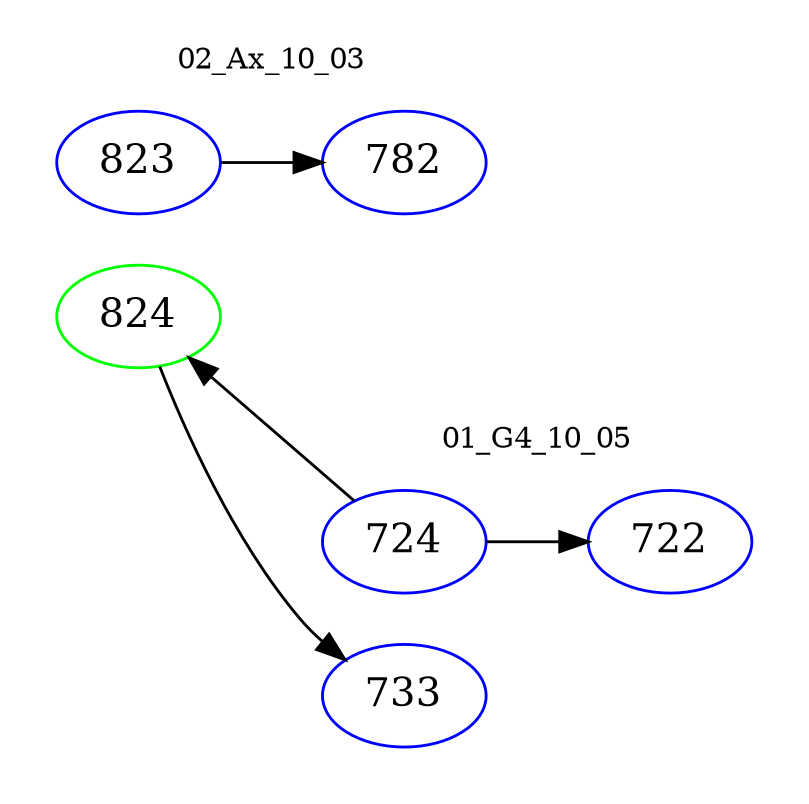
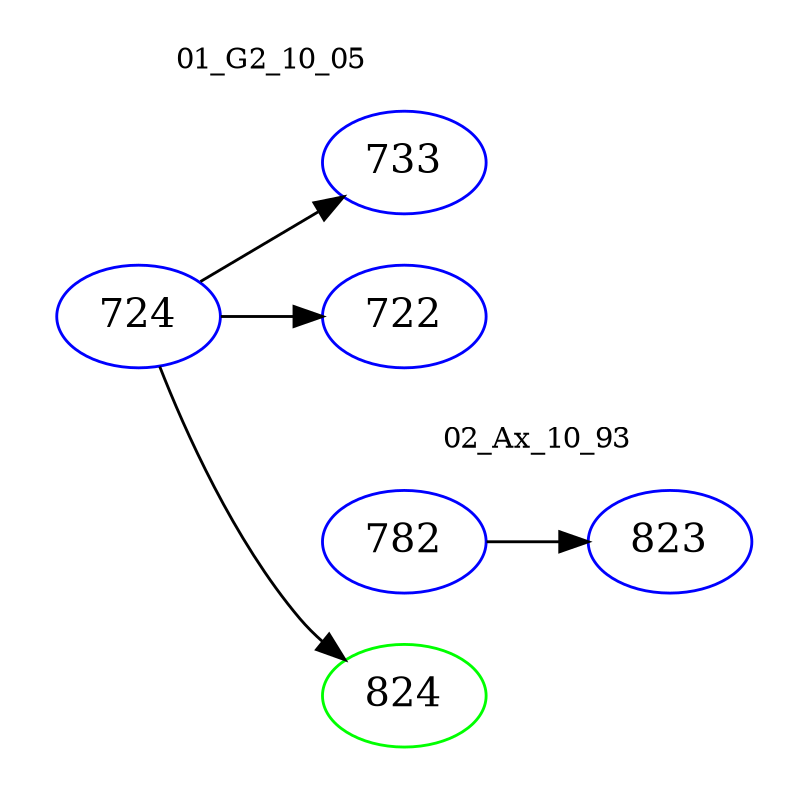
(271, 61) -> (537, 441)
(257, 163) -> (523, 542)
(537, 441) -> (271, 61)
(228, 512) -> (259, 247)
